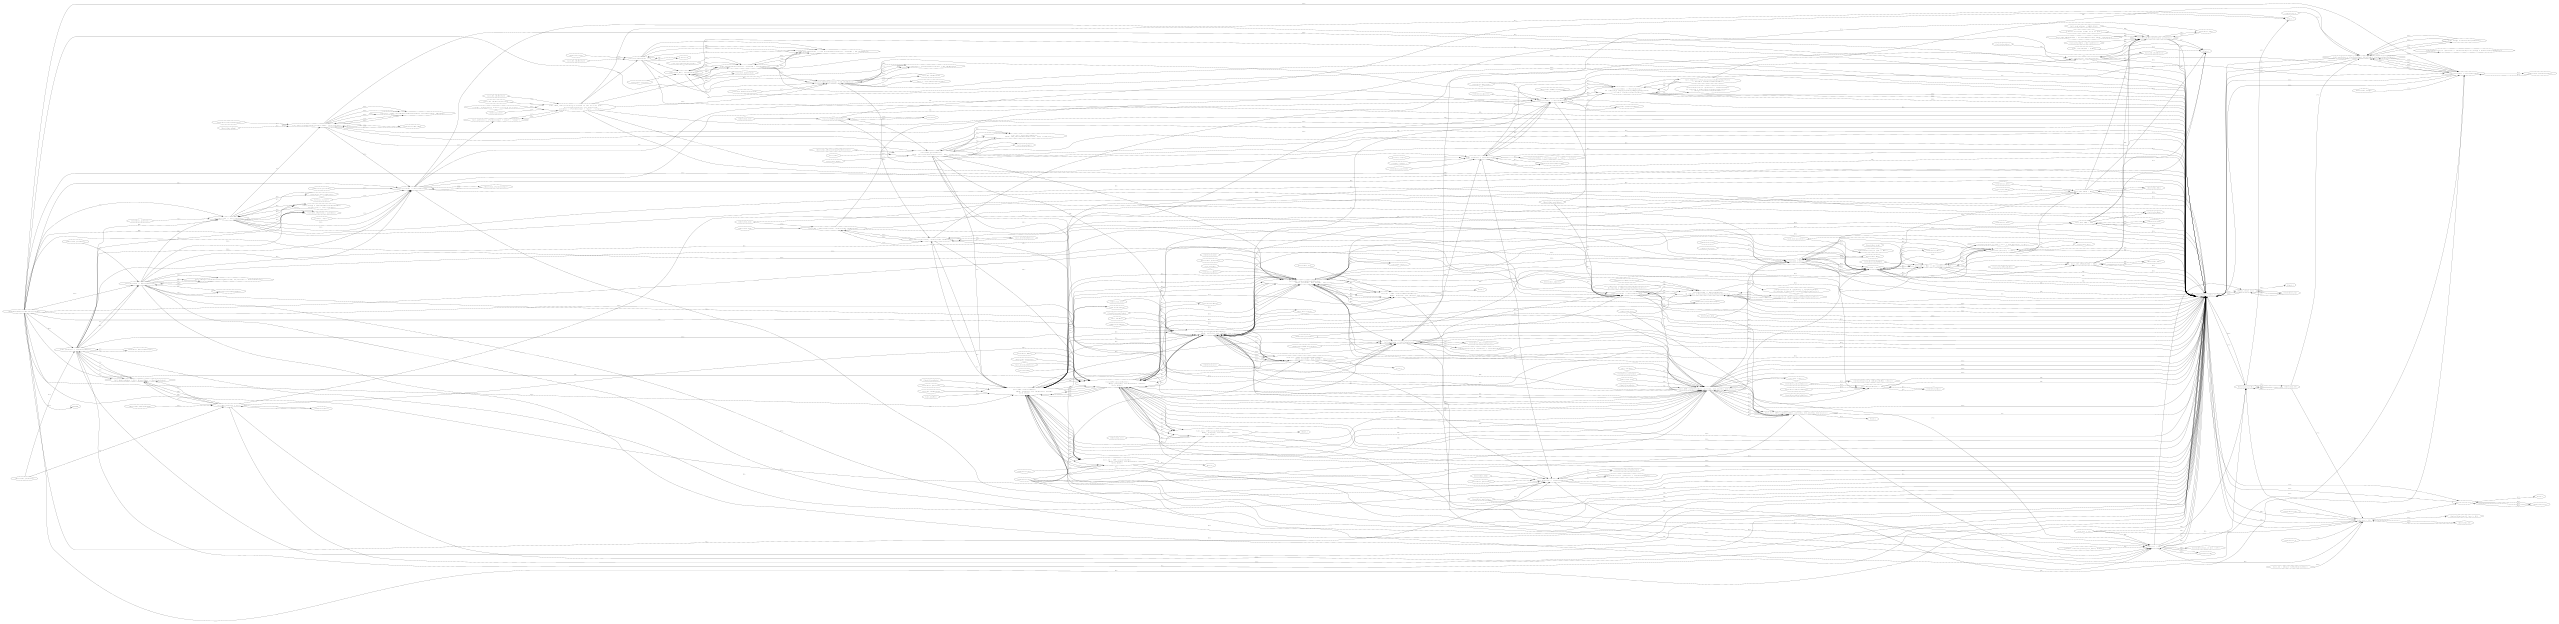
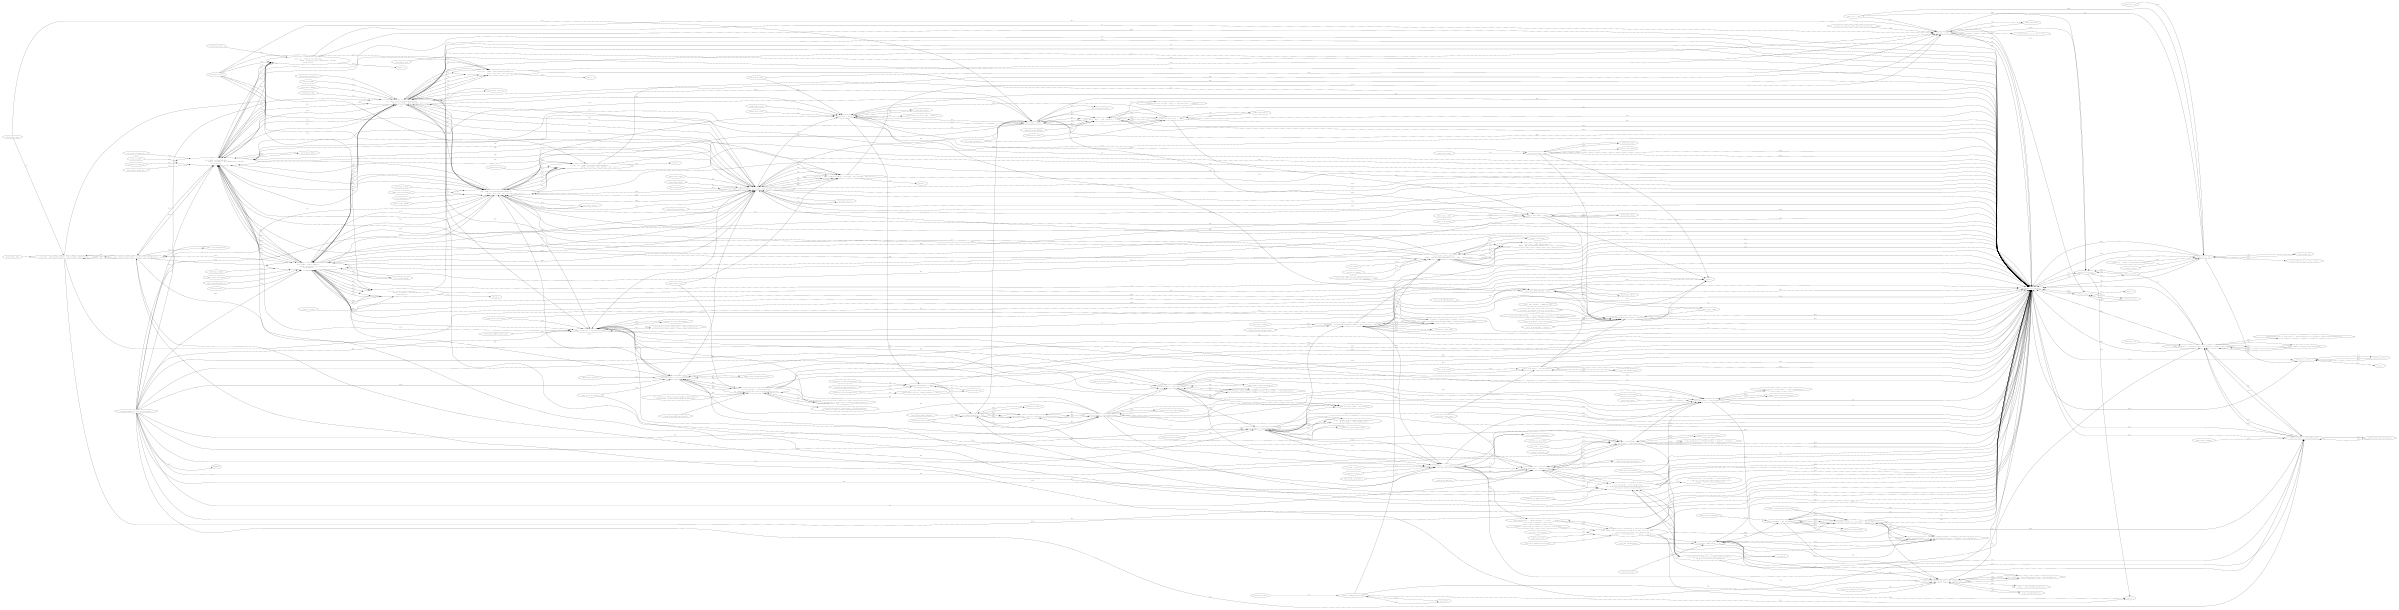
(1504, 195) -> (1022, 523)
(1041, 348) -> (954, 398)
